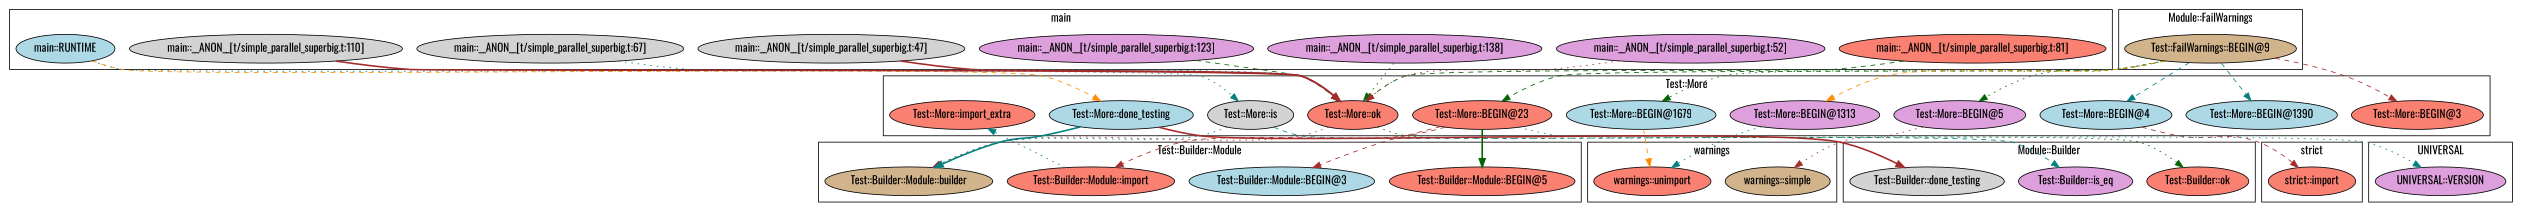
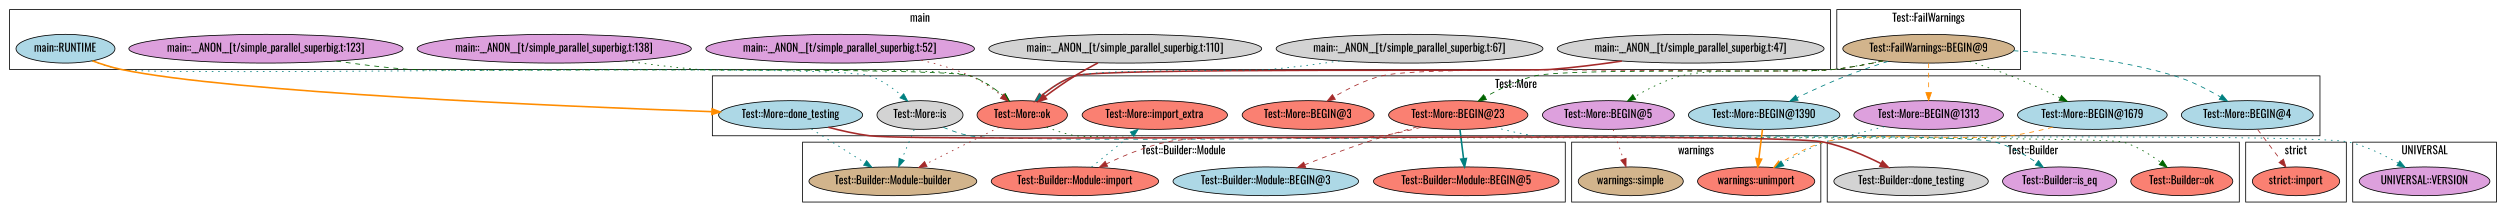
(2211, 19) -> (1929, 19)
(1973, 49) -> none
(594, 72) -> (401, 97)
(1010, 140) -> (841, 148)
(1482, 147) -> (1462, 147)
none -> (1760, 147)
(2049, 151) -> (2033, 151)
